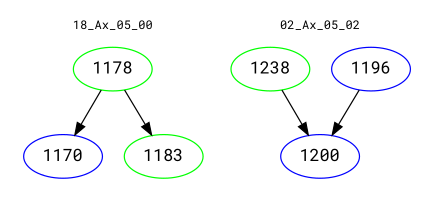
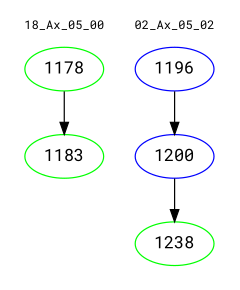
(292, 107) -> (175, 194)
(63, 156) -> none
